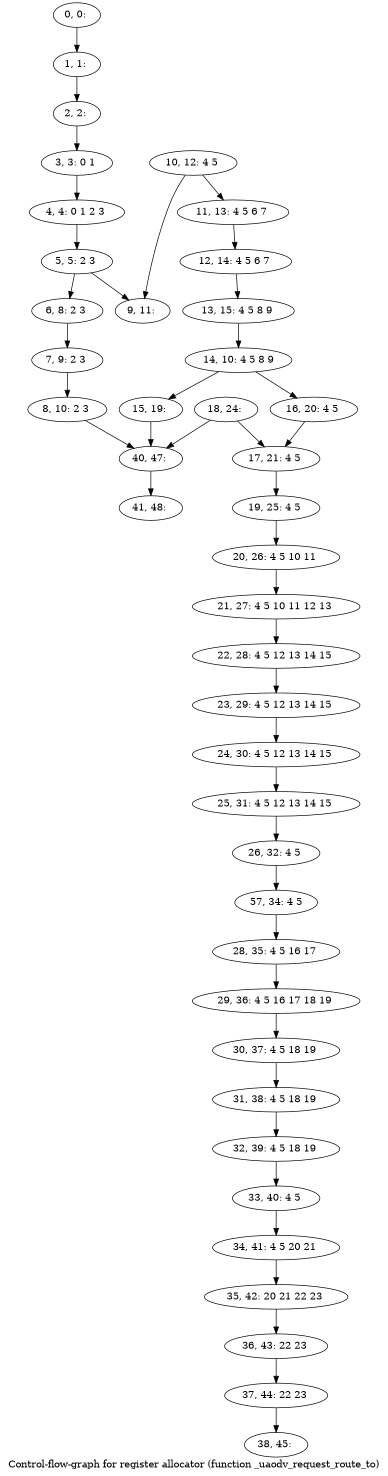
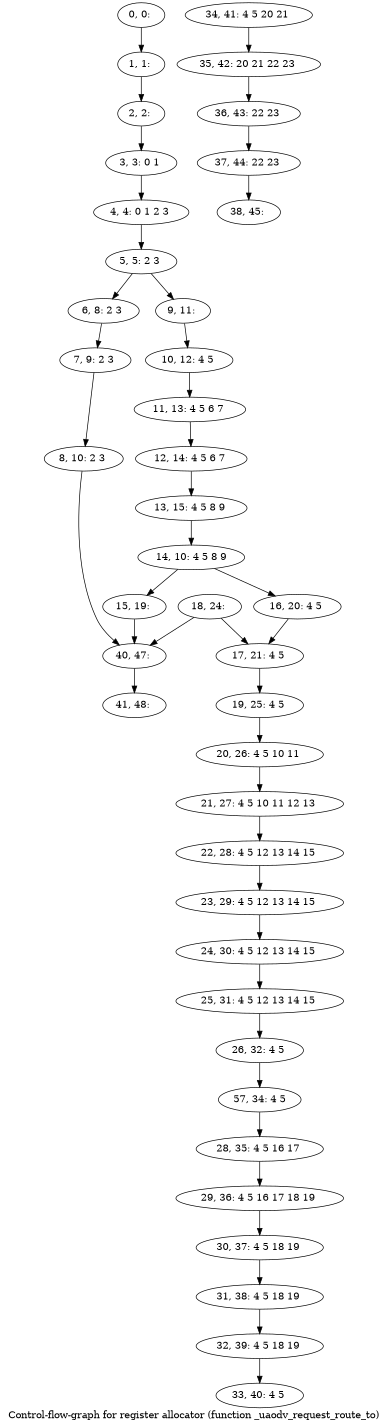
(160, 232) -> (186, 332)
(276, 1220) -> none
